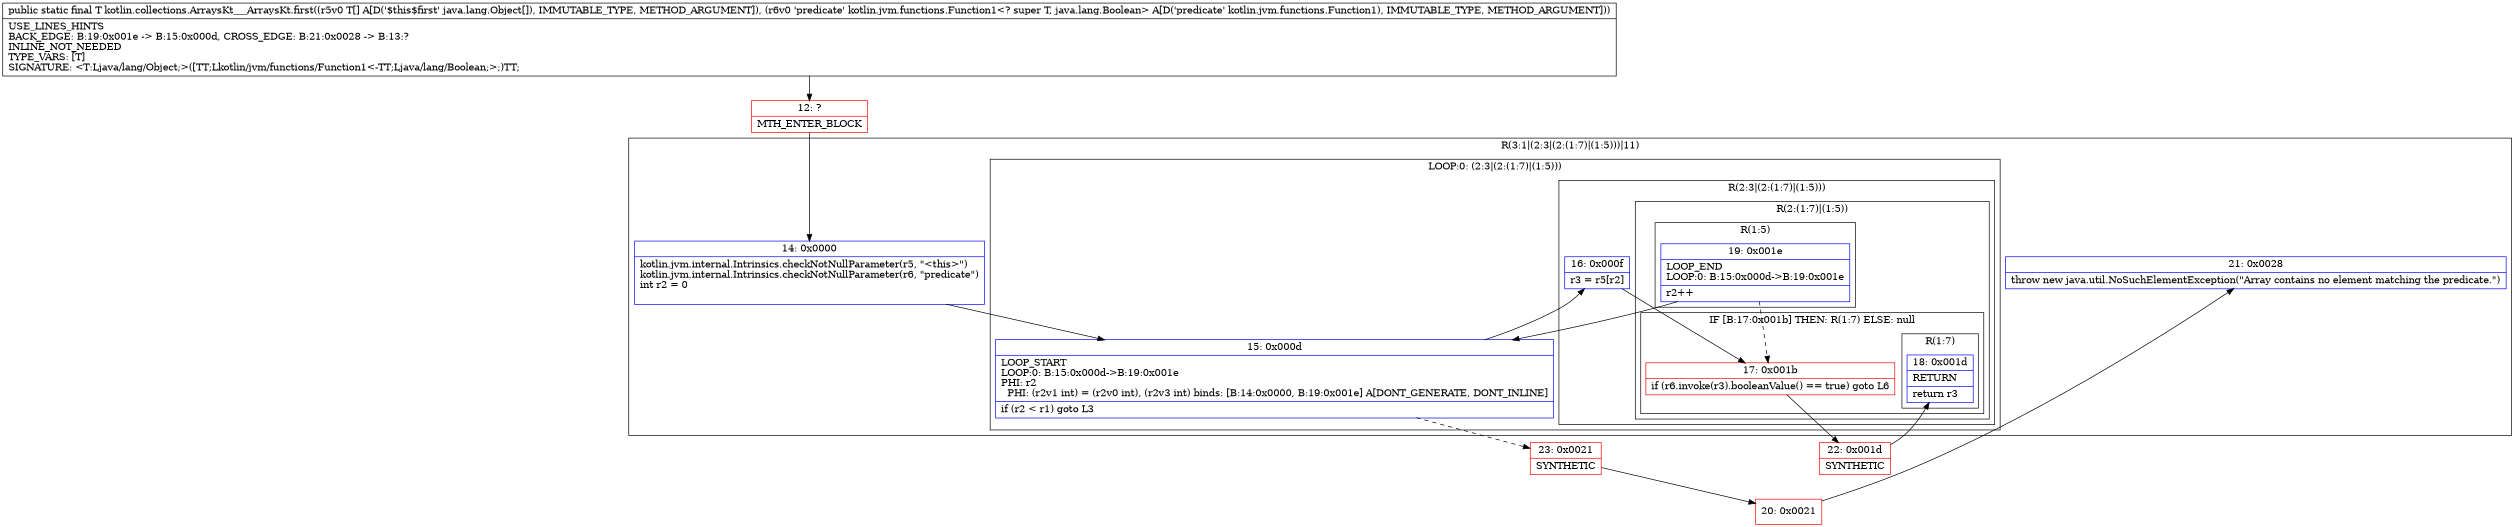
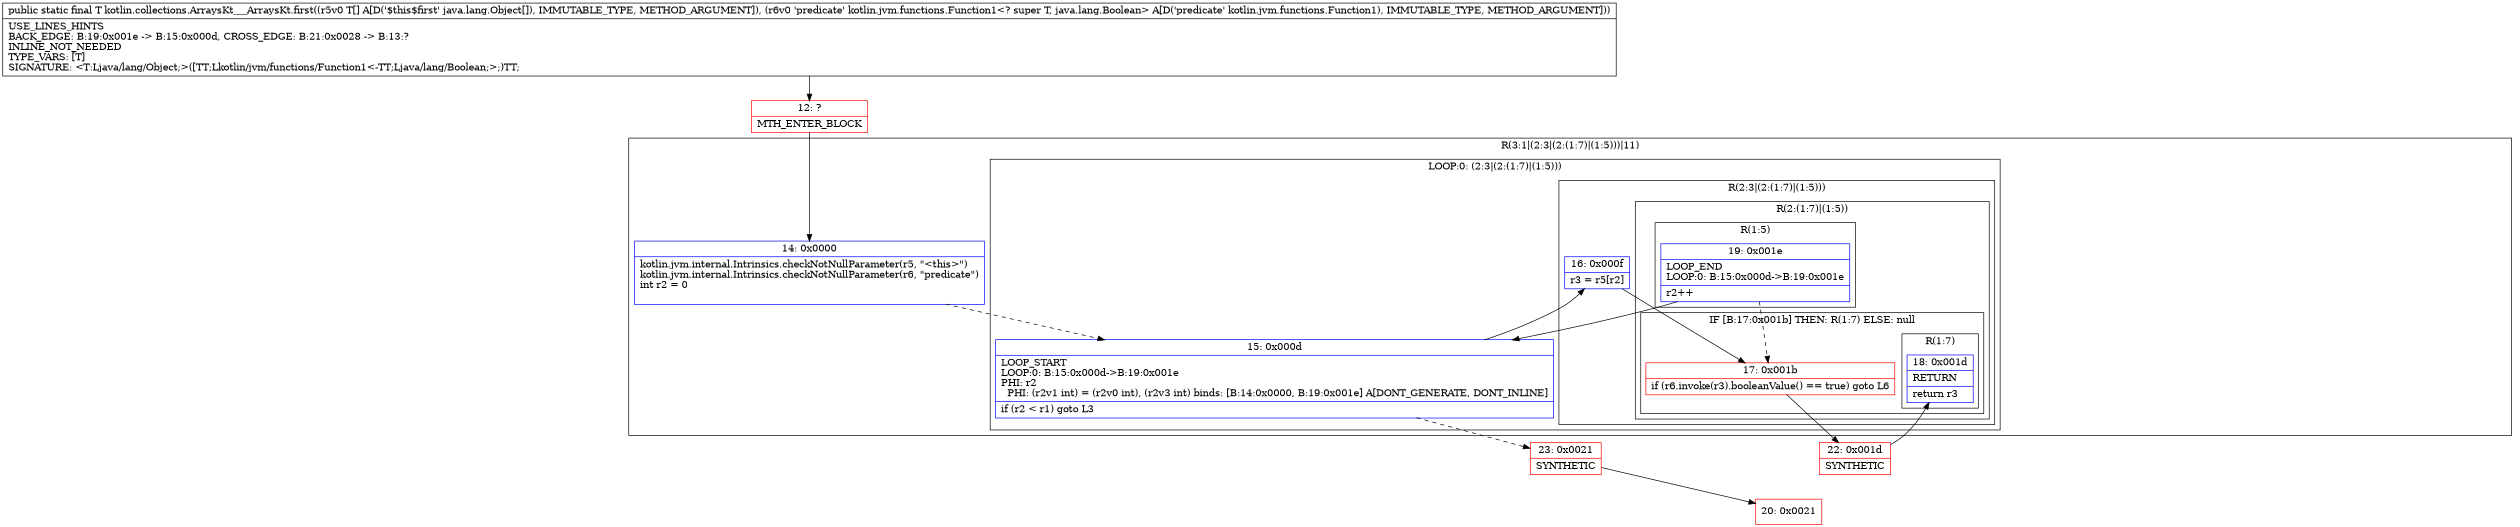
(2256, 273) -> none
(1022, 321) -> (1022, 321)
